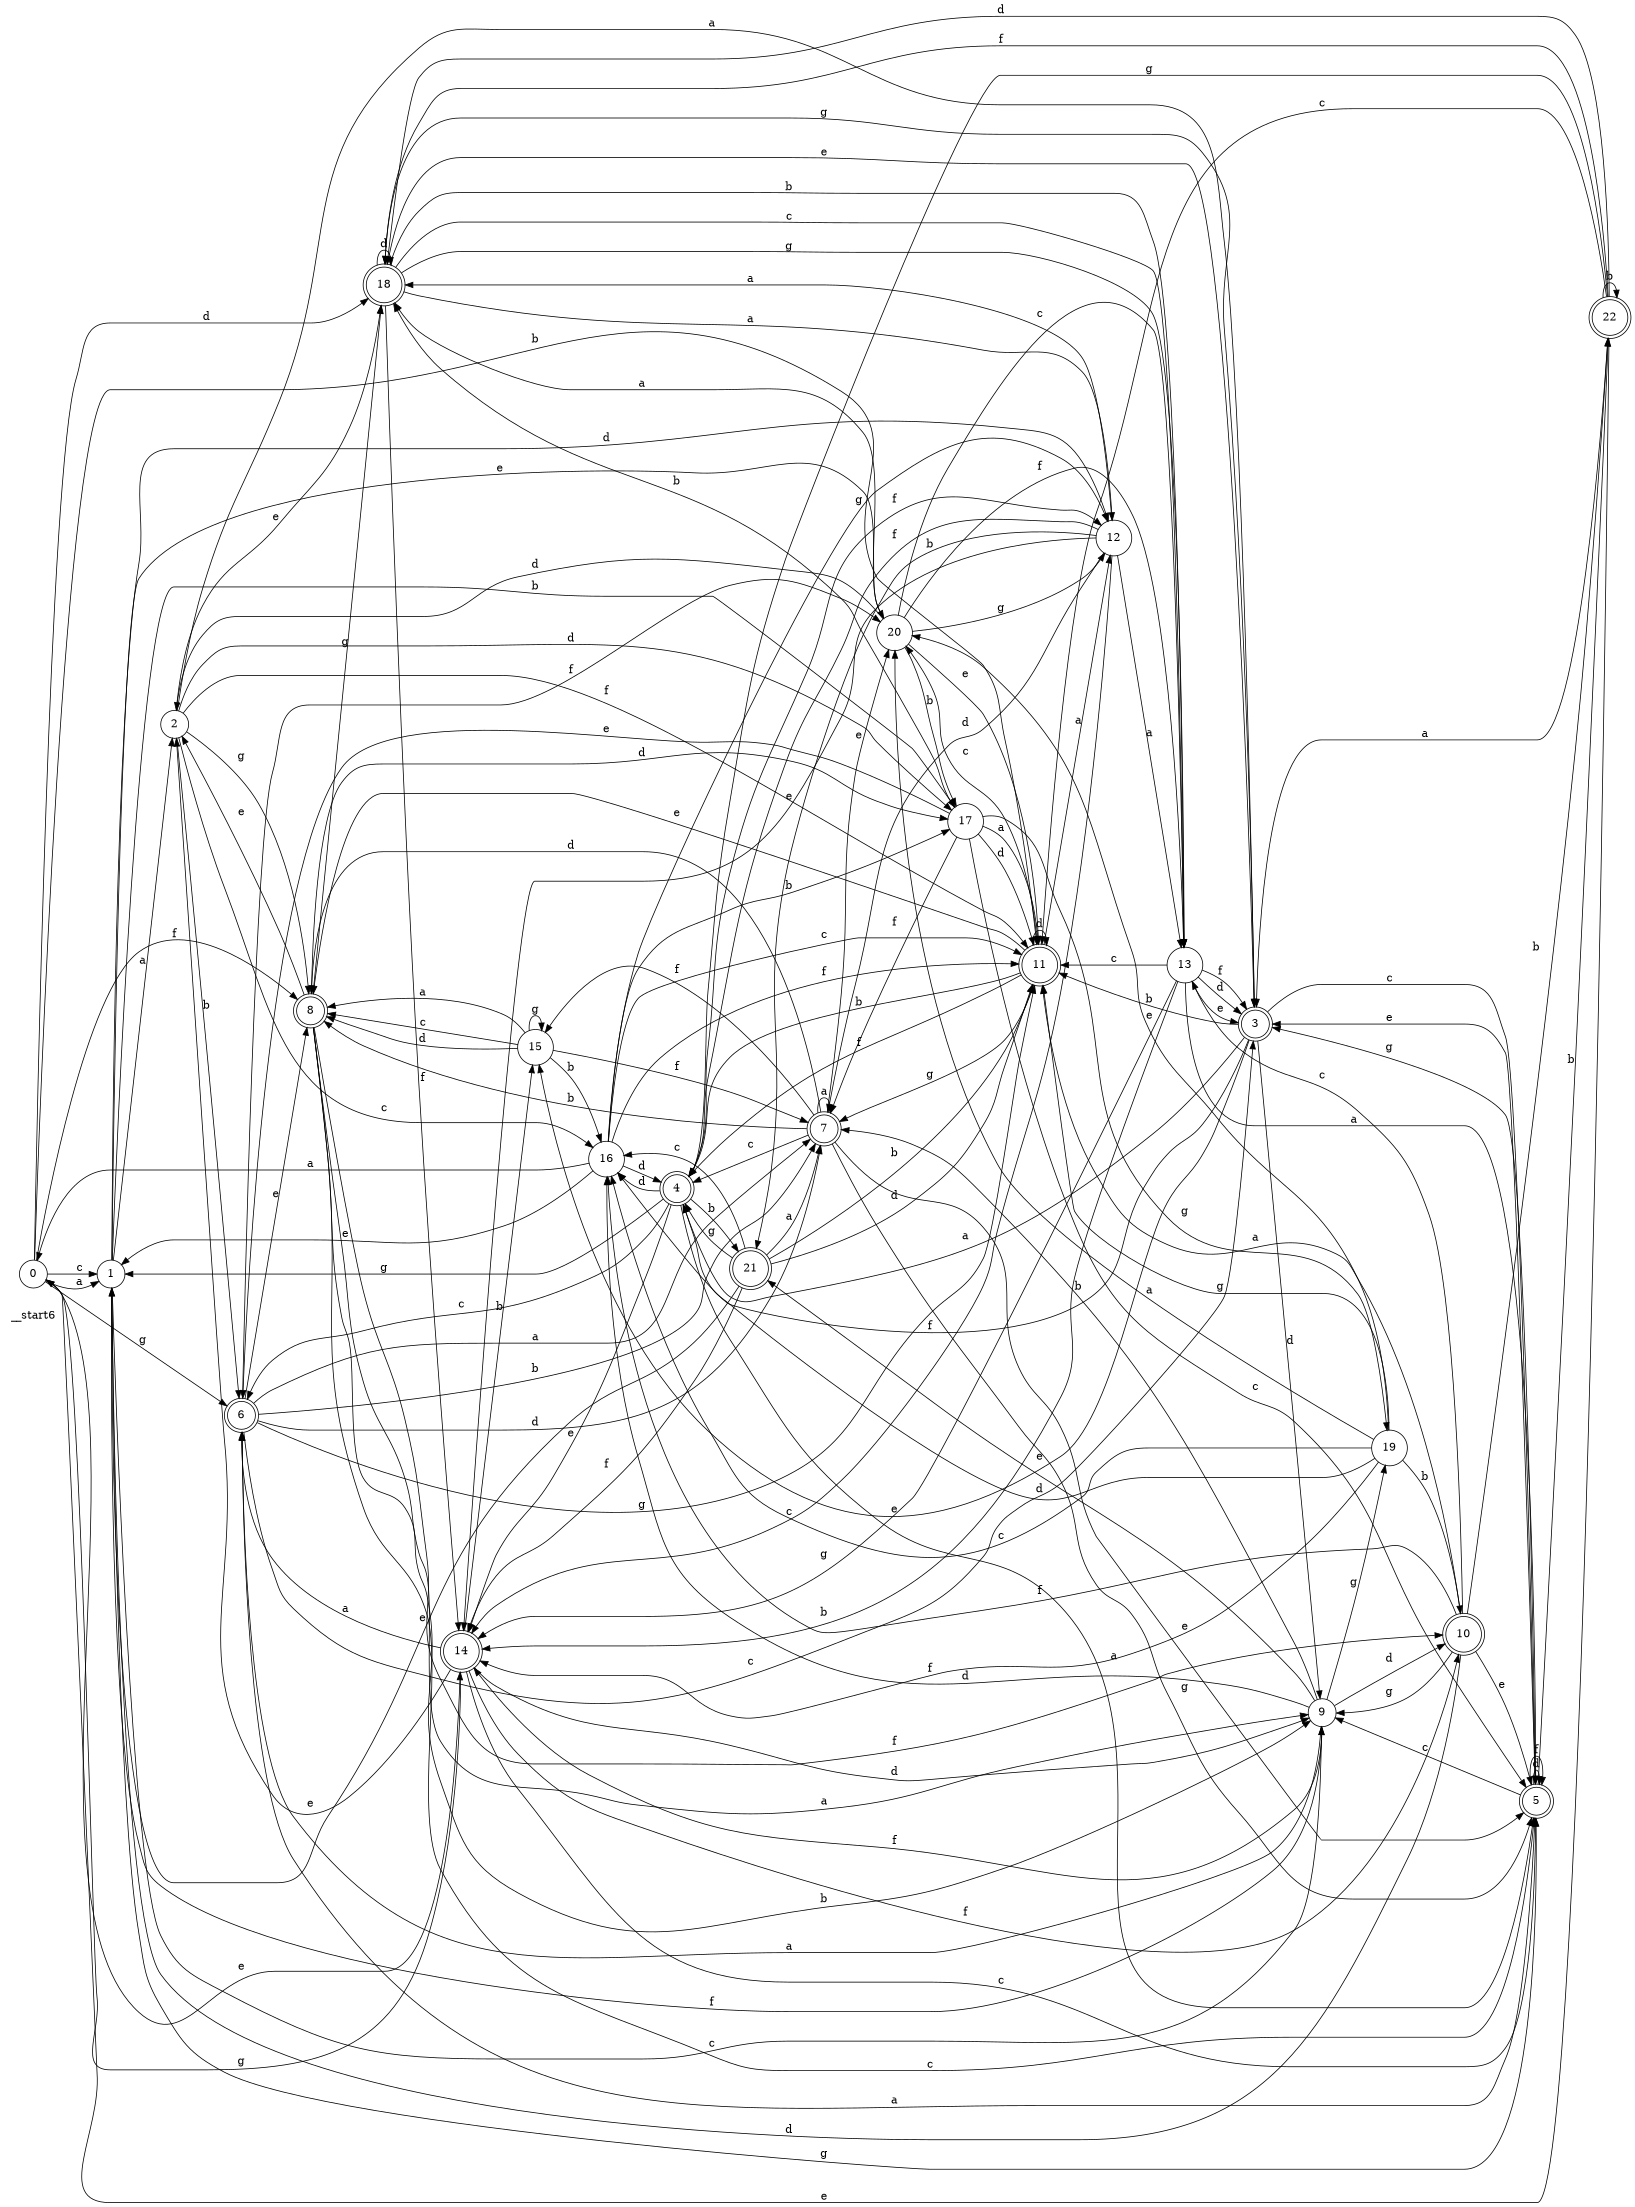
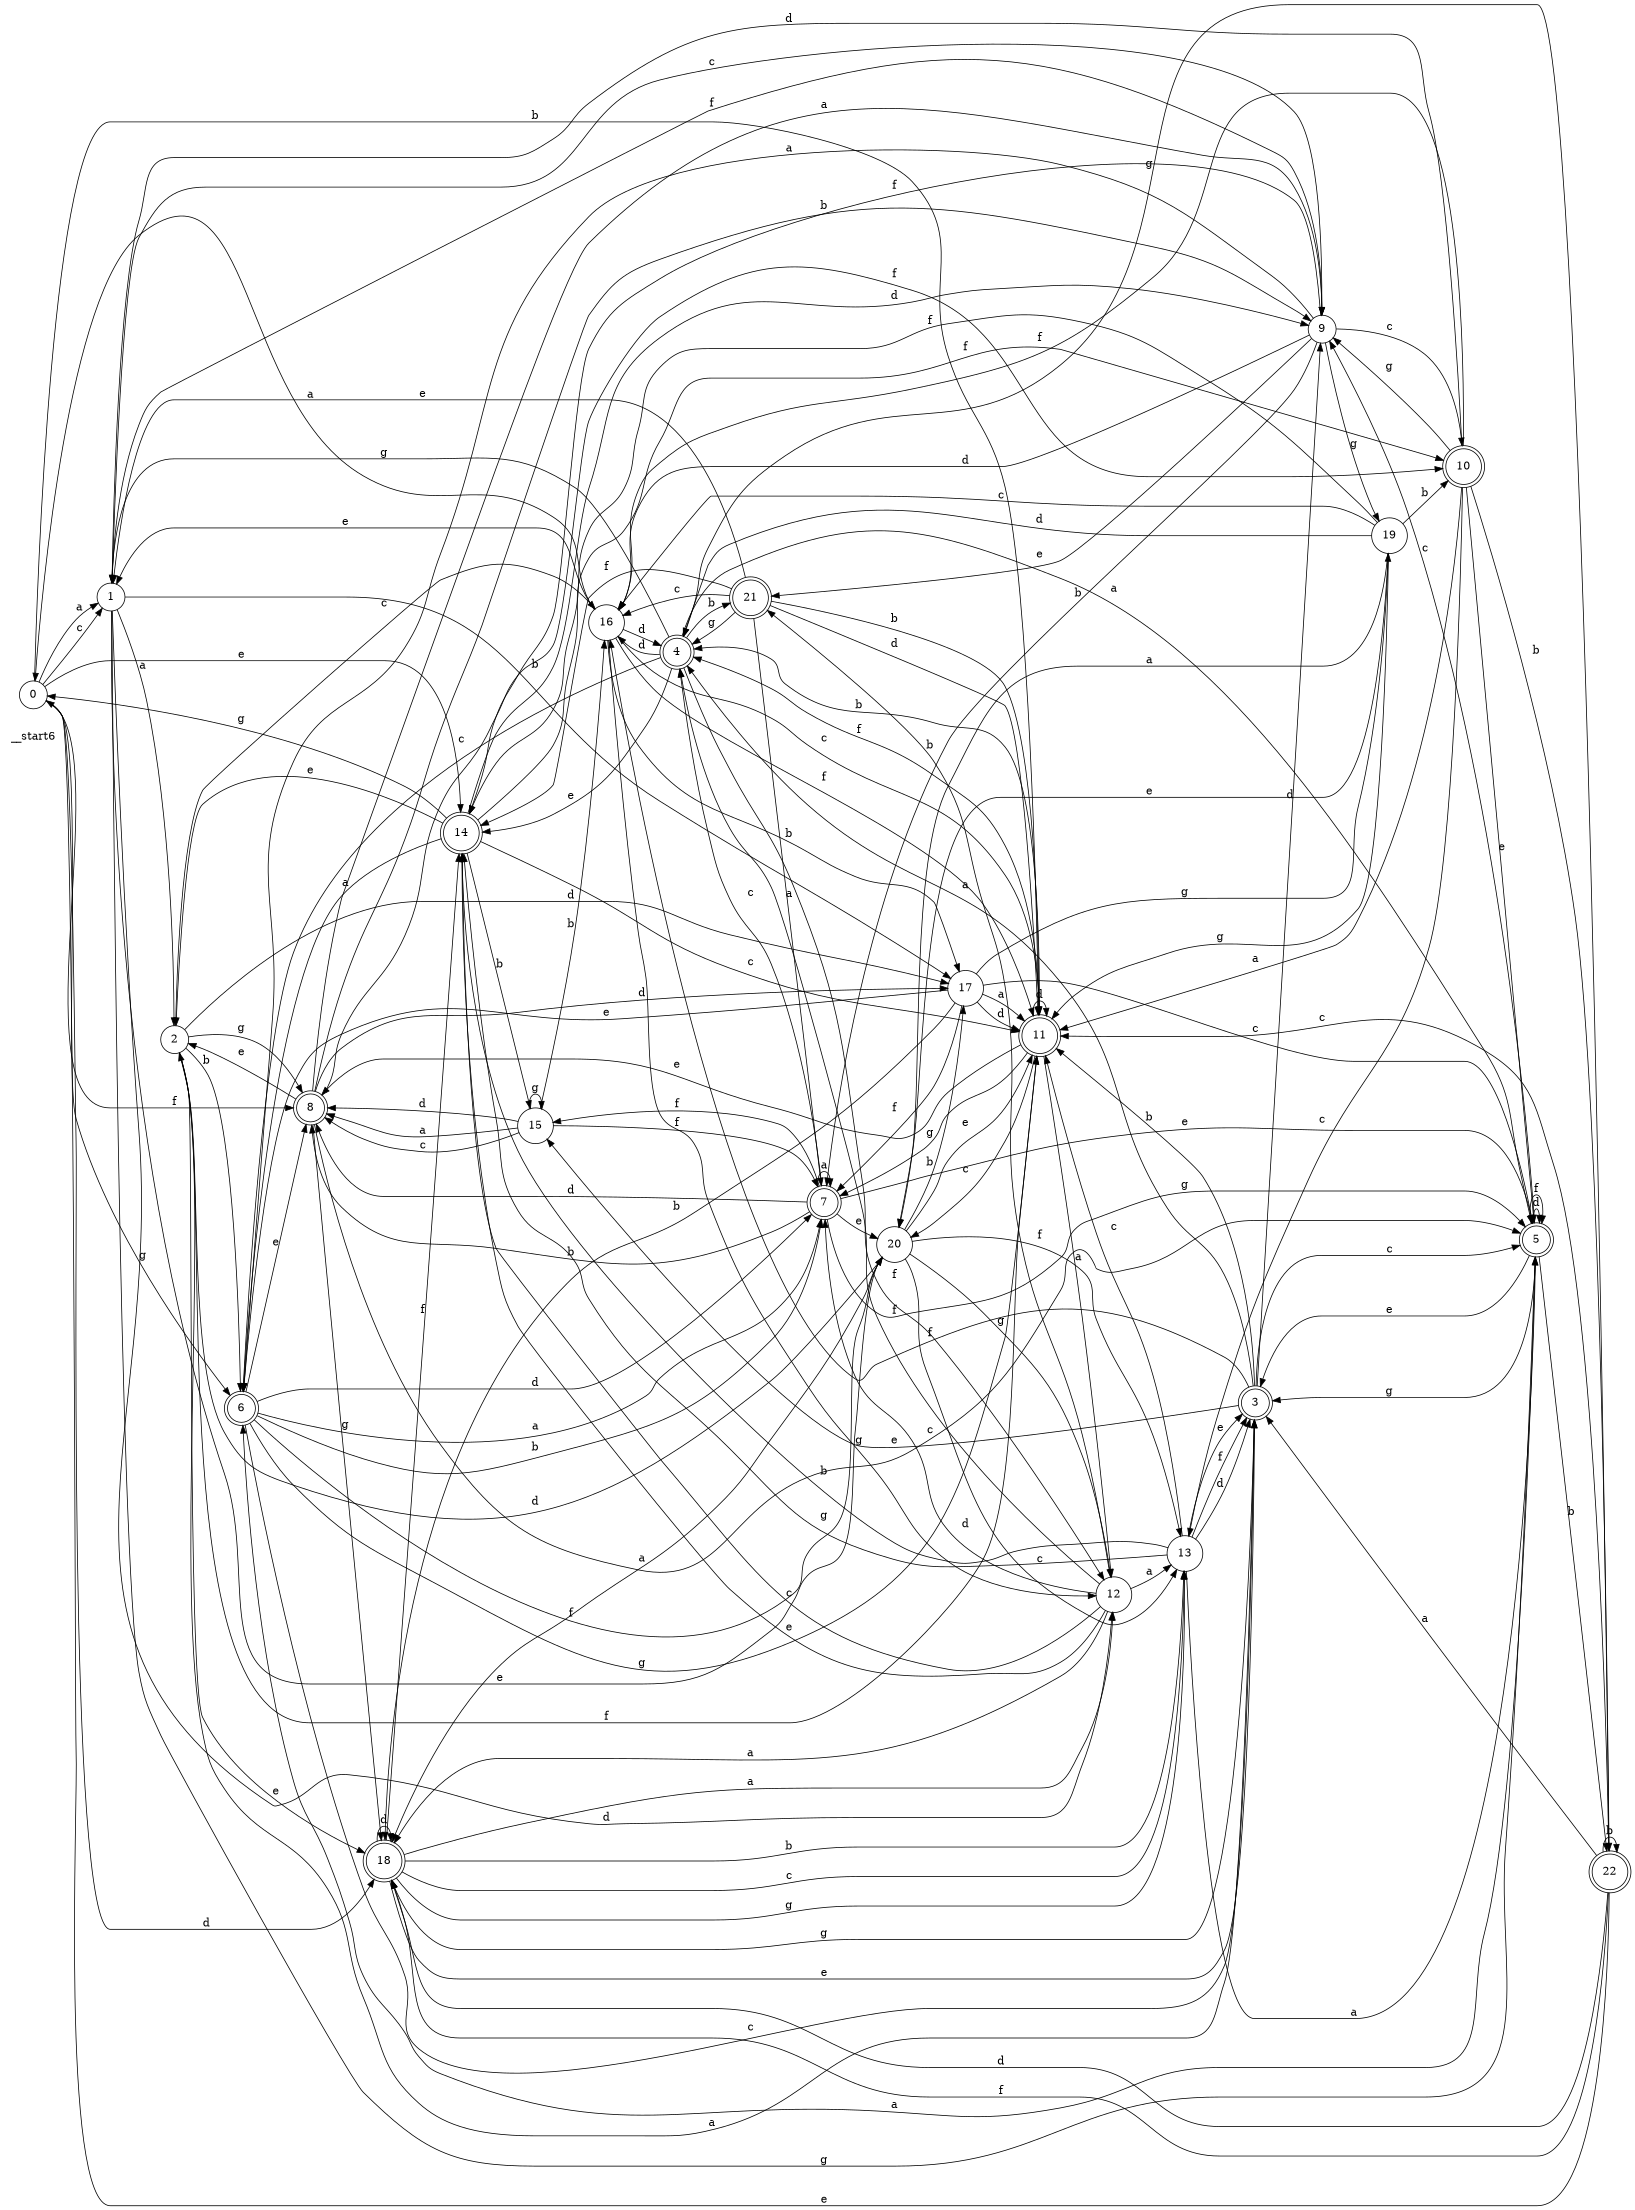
(1390, 1659) -> (1390, 327)
(994, 1987) -> (734, 970)
